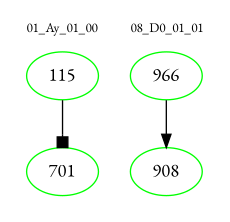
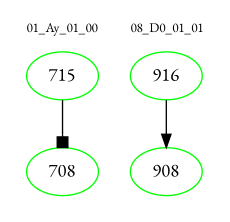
(63, 76) -> (63, 76)
(166, 76) -> (166, 76)
(63, 172) -> (63, 172)
